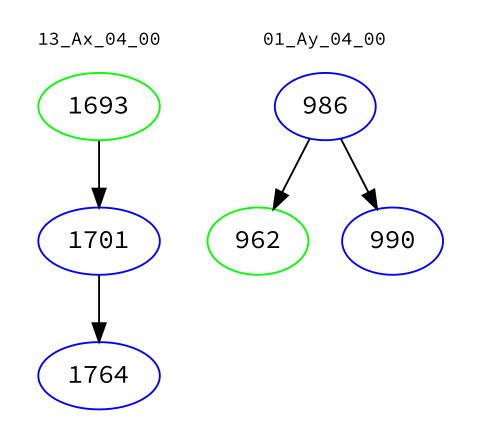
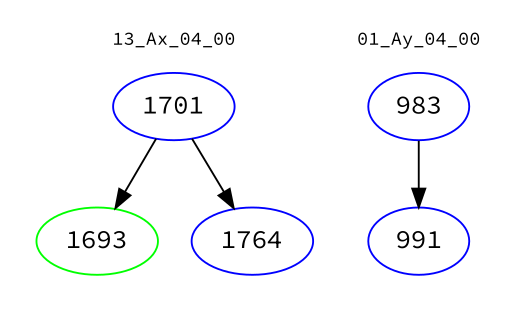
(325, 107) -> (419, 107)
(99, 165) -> (141, 165)
(258, 241) -> none
(393, 241) -> (419, 241)
